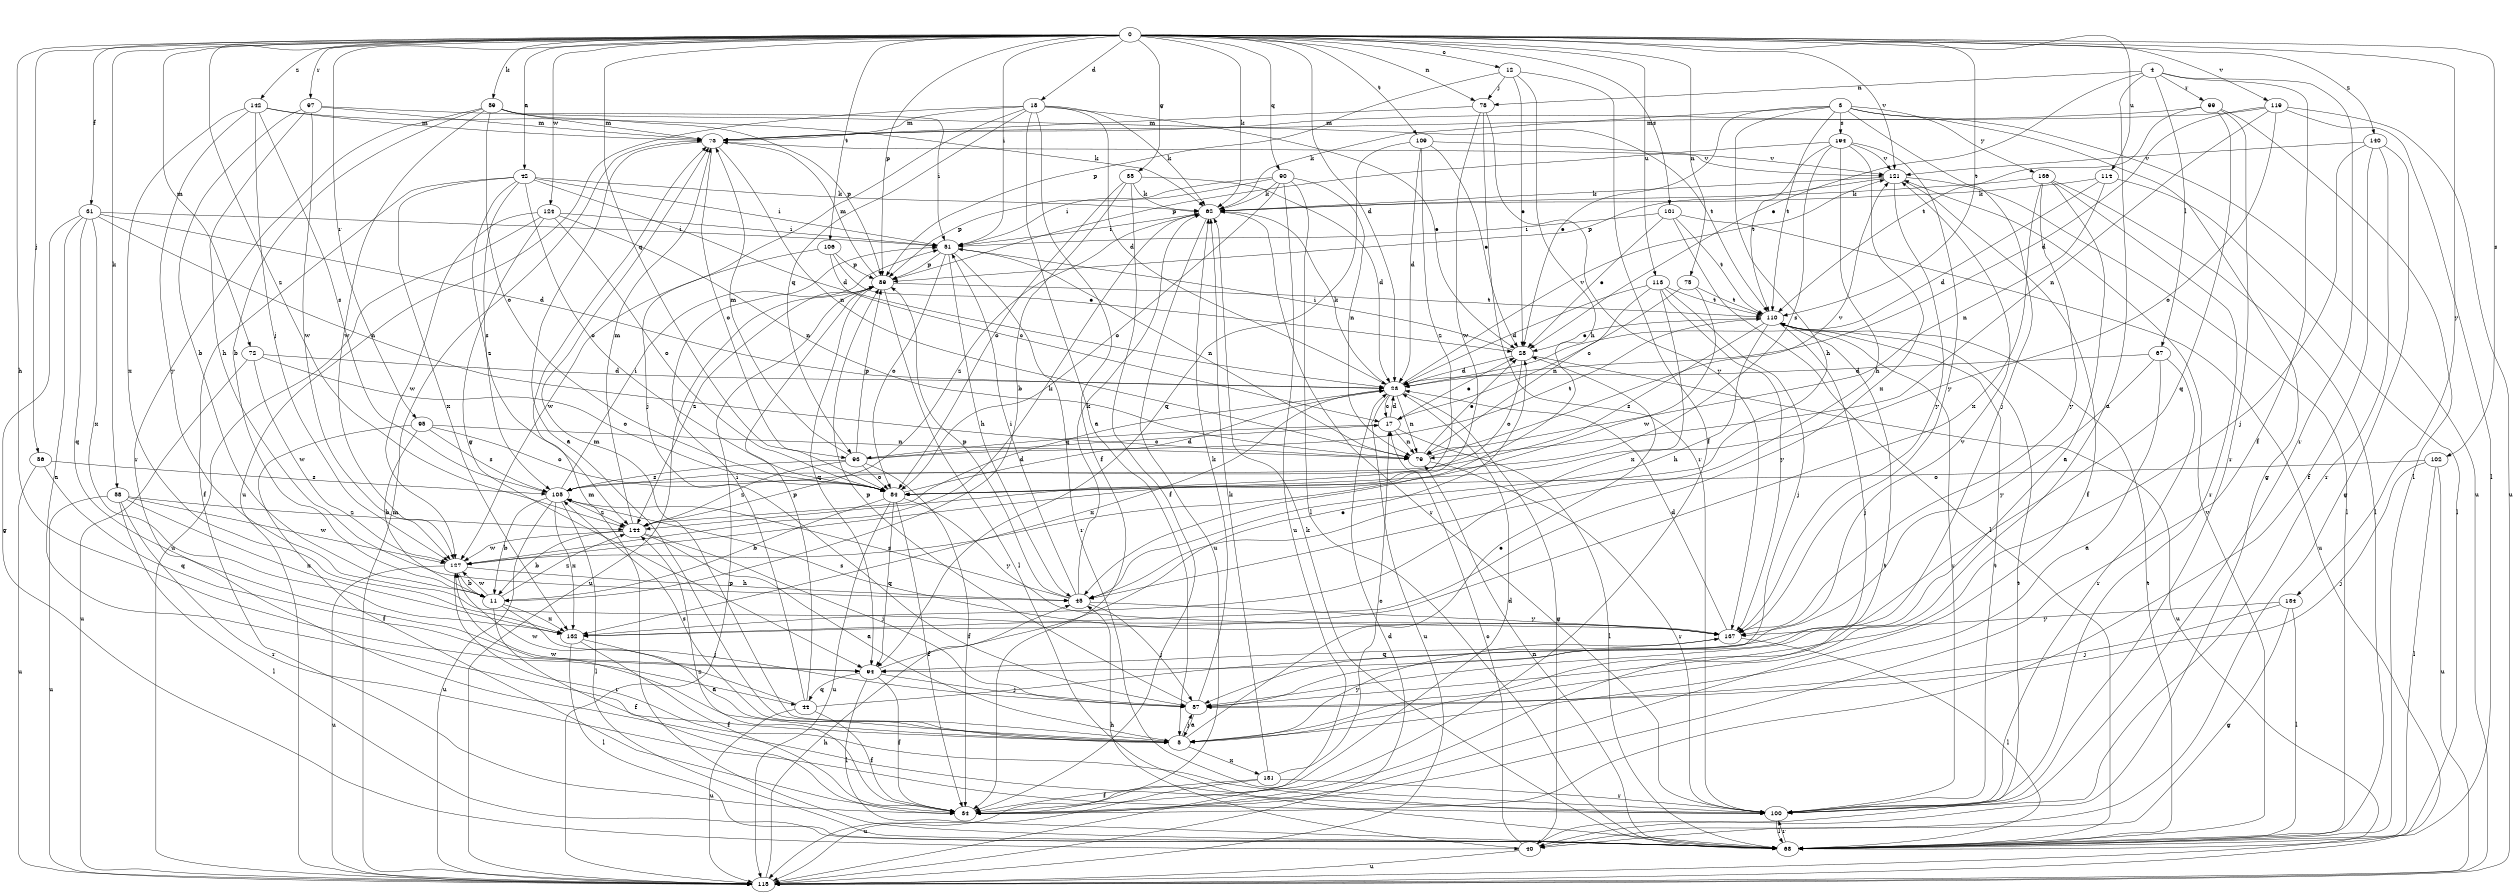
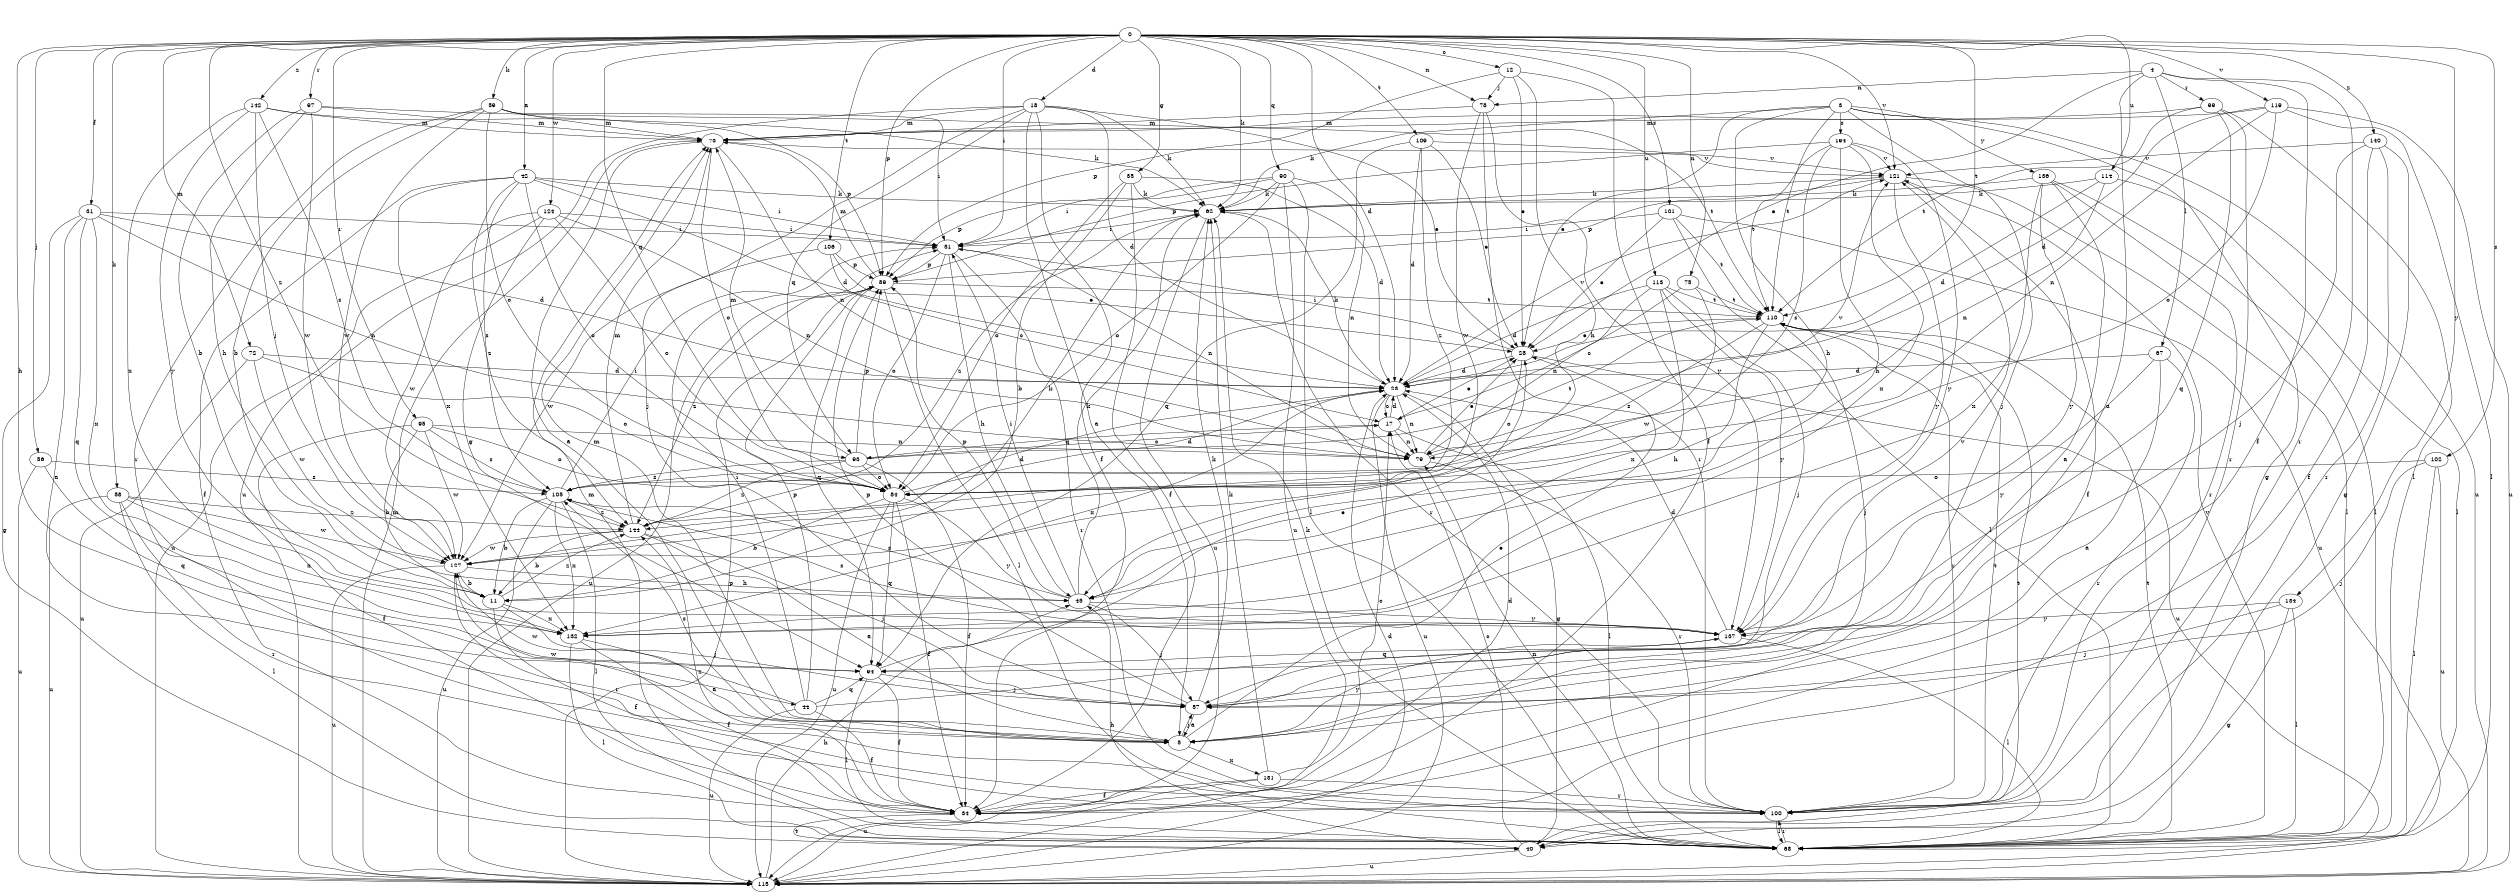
(477, 585) -> (449, 492)
(830, 681) -> (838, 693)
(1589, 687) -> (1071, 846)
